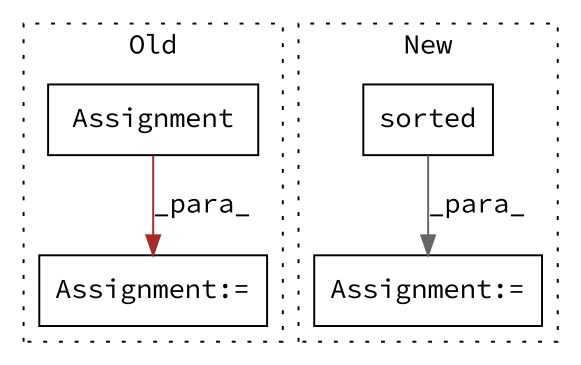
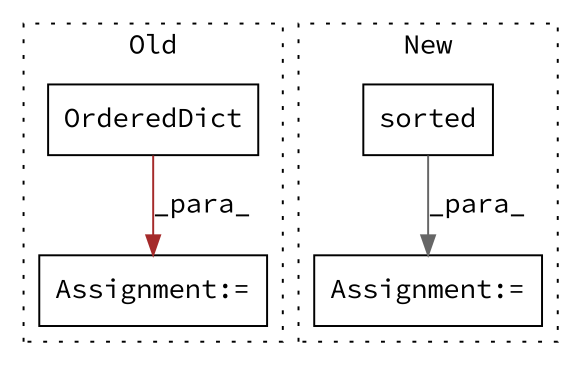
(153, 120) -> (153, 120)
